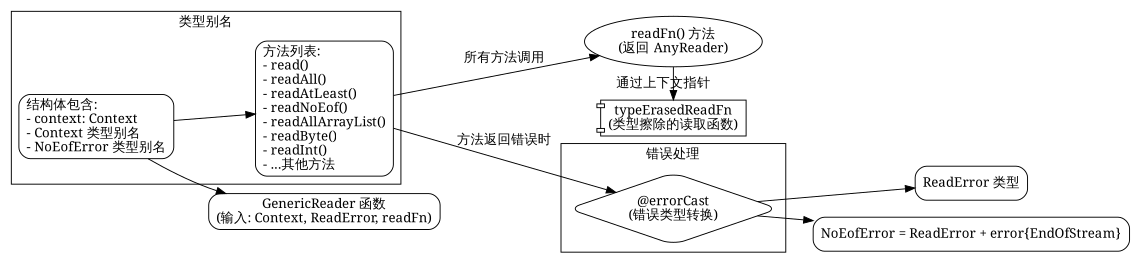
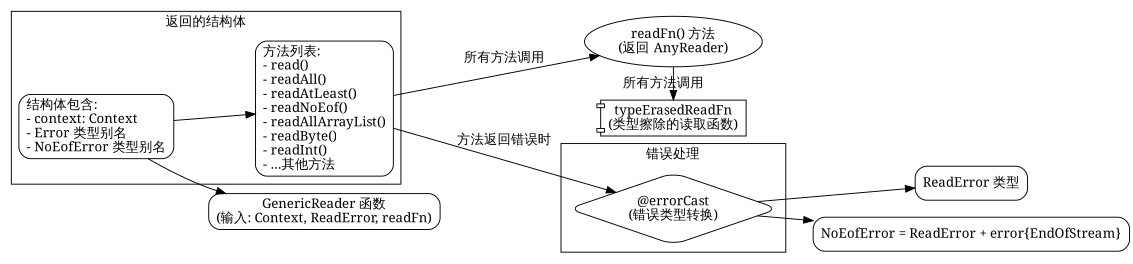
(206, 22) -> (206, 22)
(663, 84) -> (663, 84)
(96, 127) -> (96, 127)
